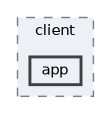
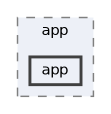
(55, 31) -> (55, 31)
